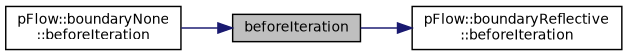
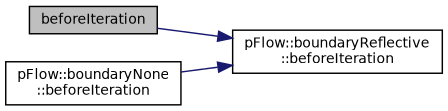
(200, 28) -> (199, 70)
